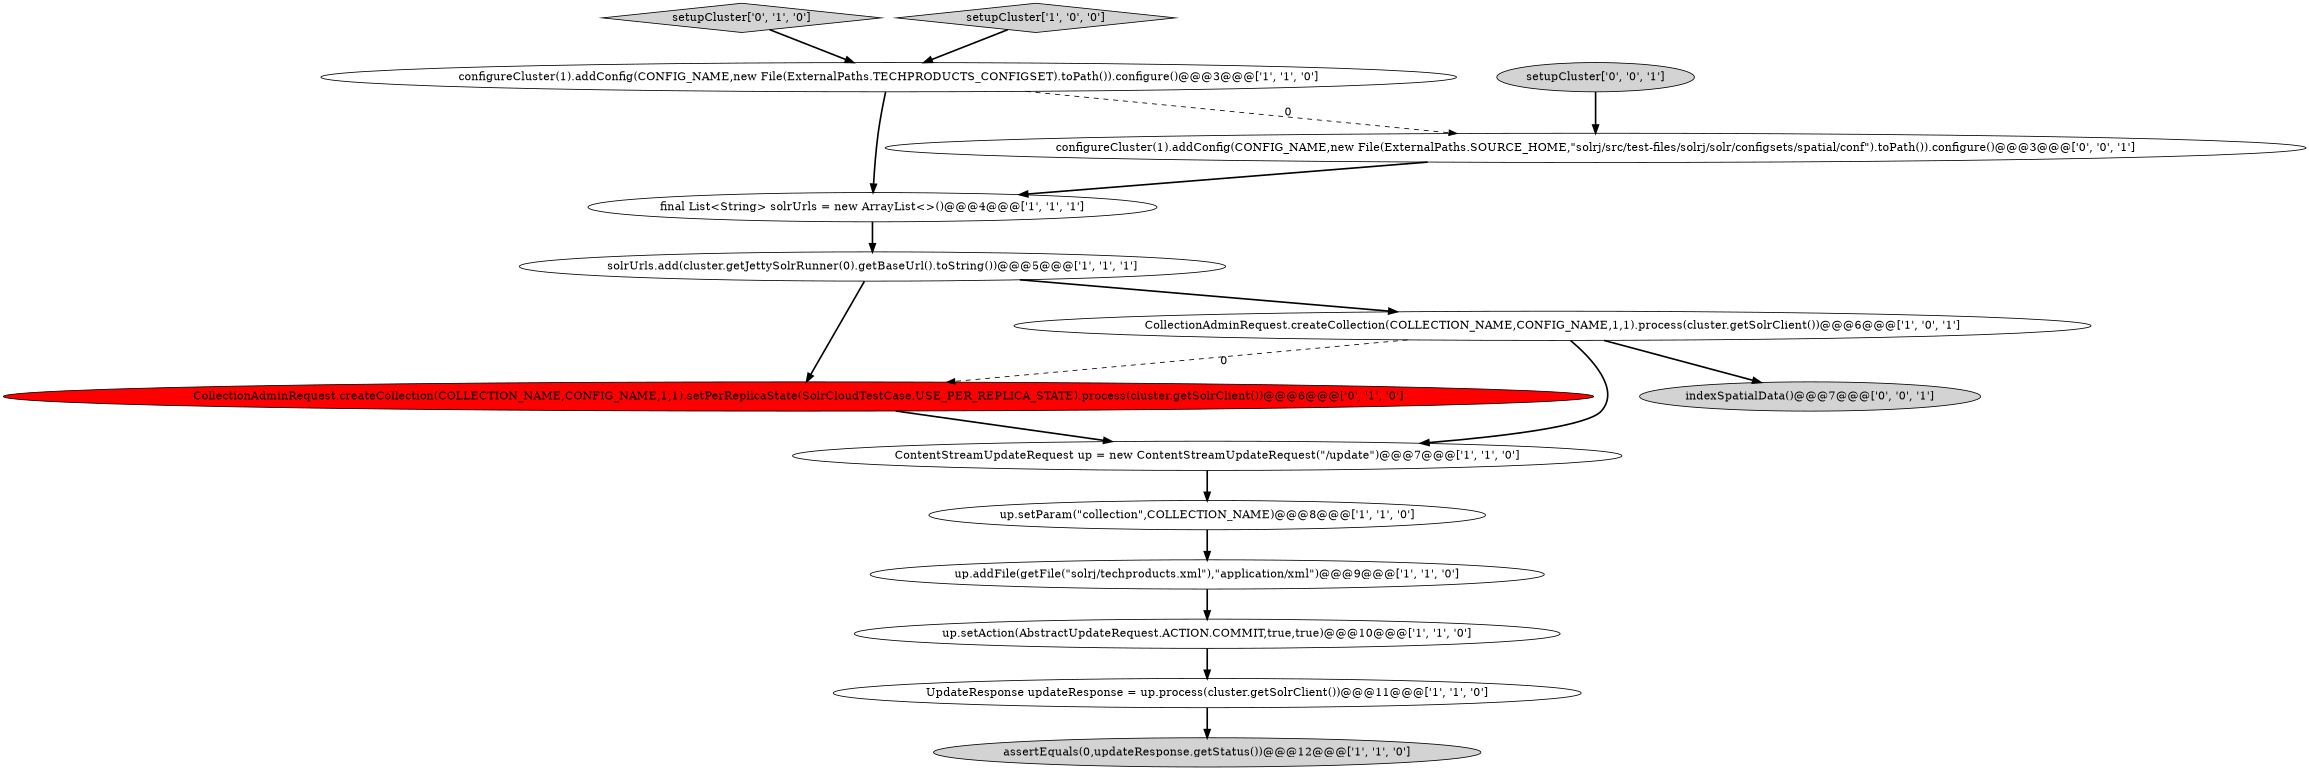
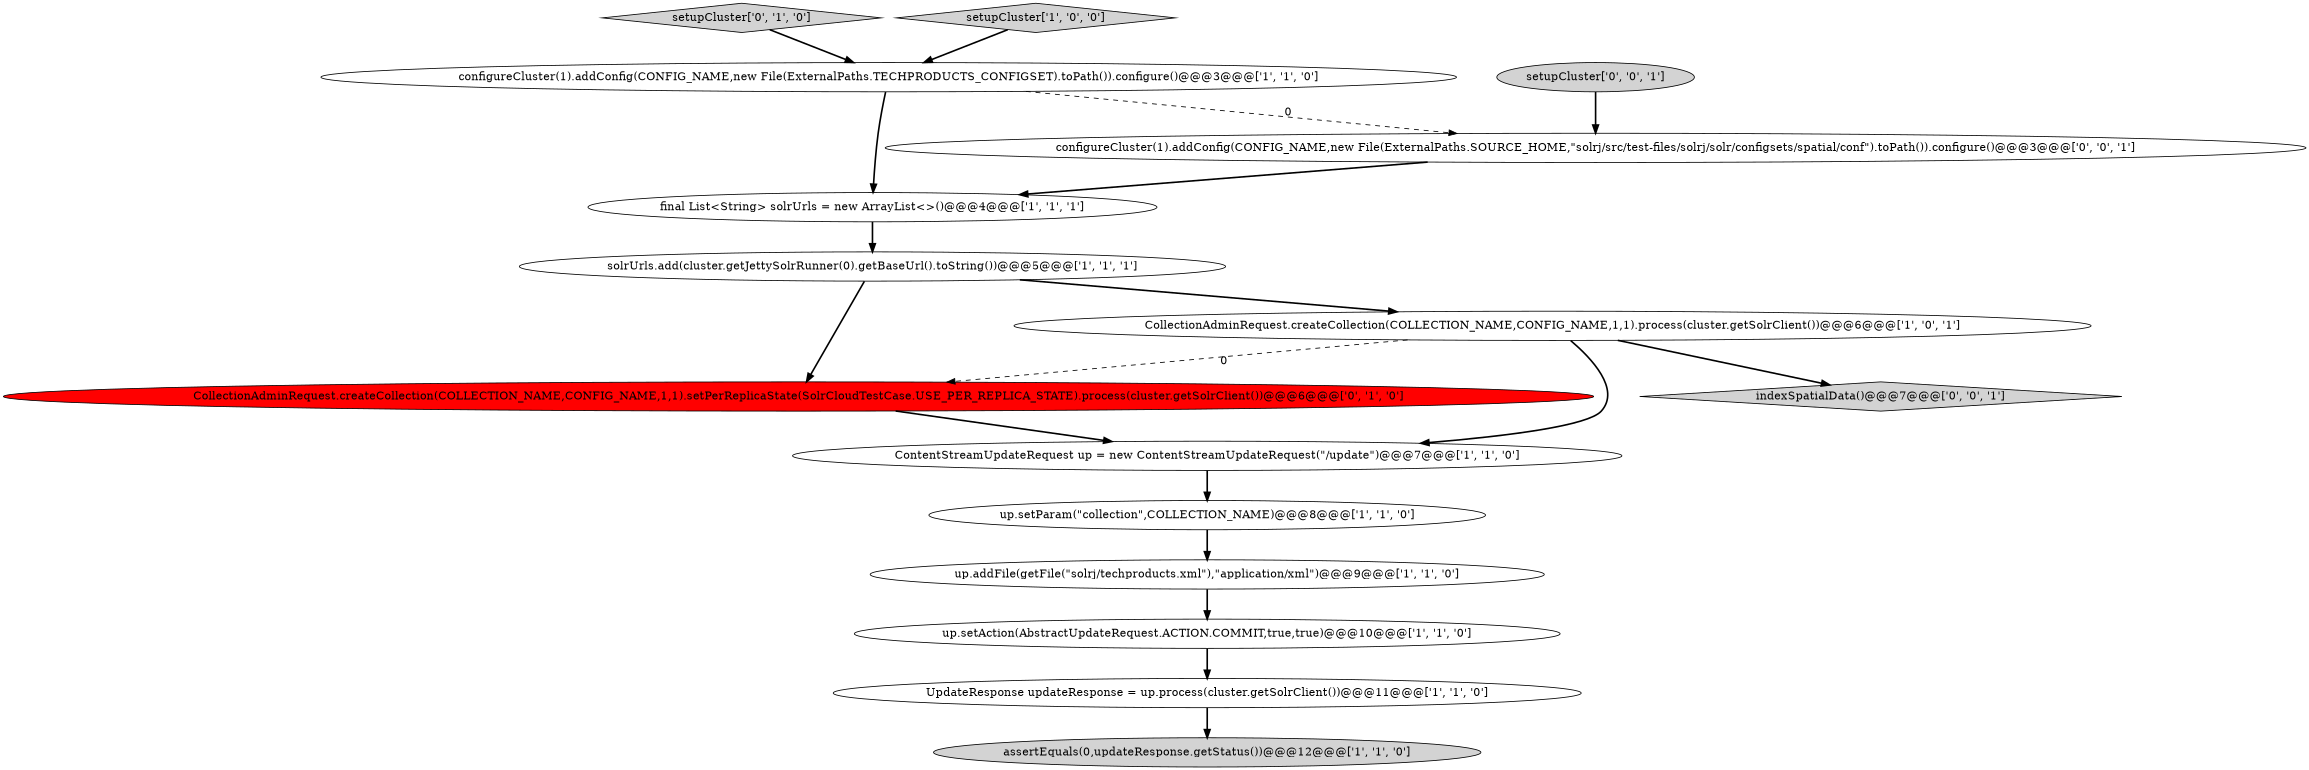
(1810, 396) -> (1881, 396)
